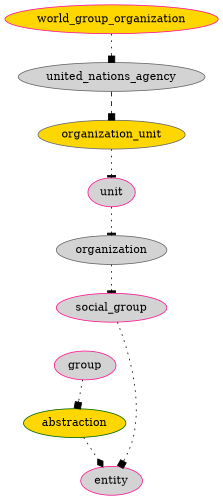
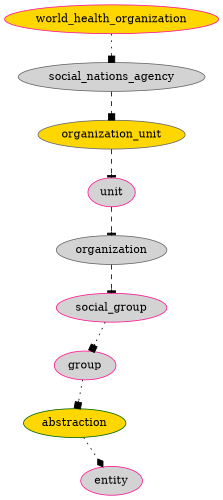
(112, 19) -> (112, 19)
(112, 77) -> (112, 77)
(112, 162) -> (112, 162)
(112, 219) -> (112, 219)
(112, 277) -> (112, 277)
(135, 391) -> (100, 333)
